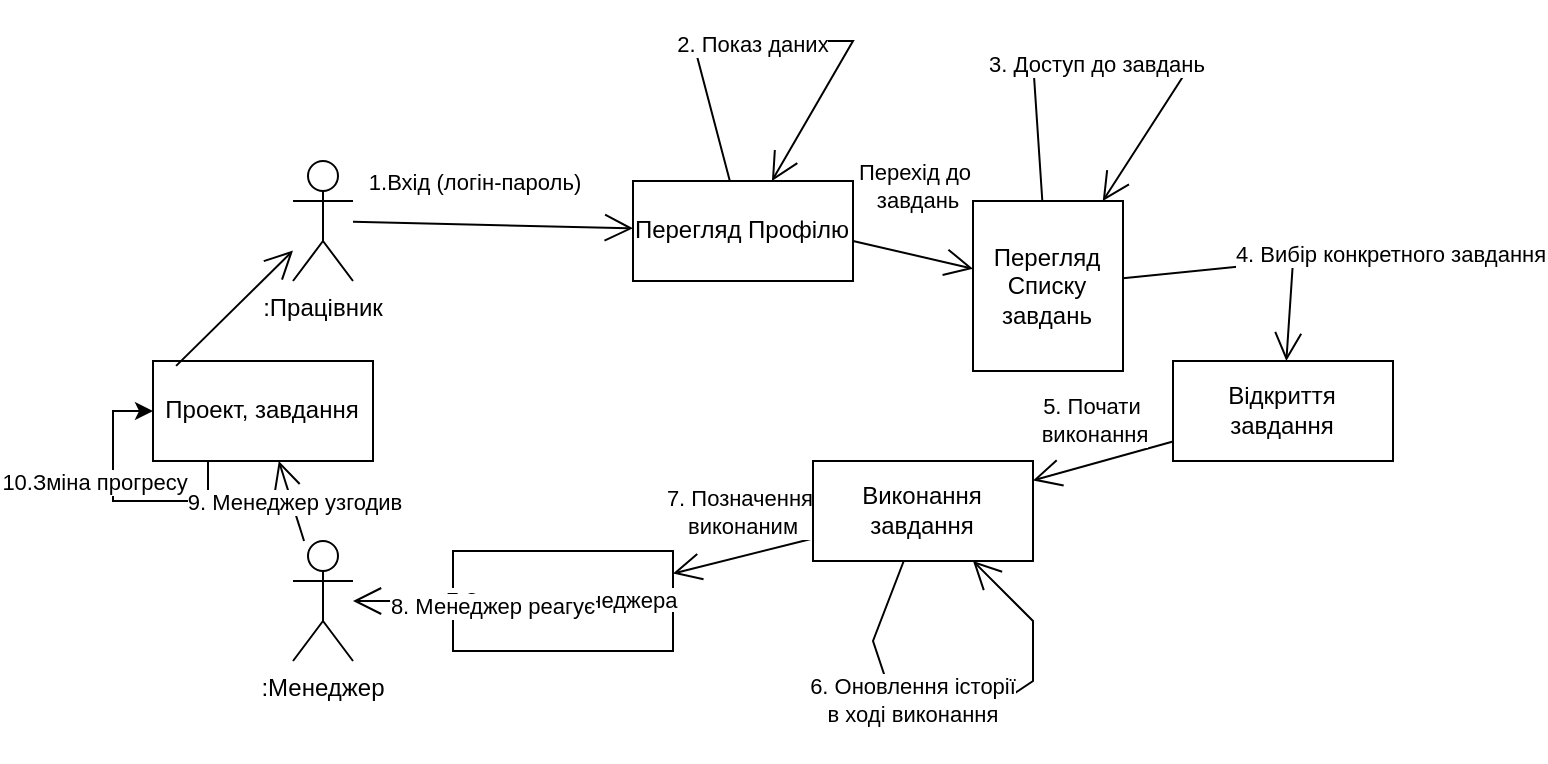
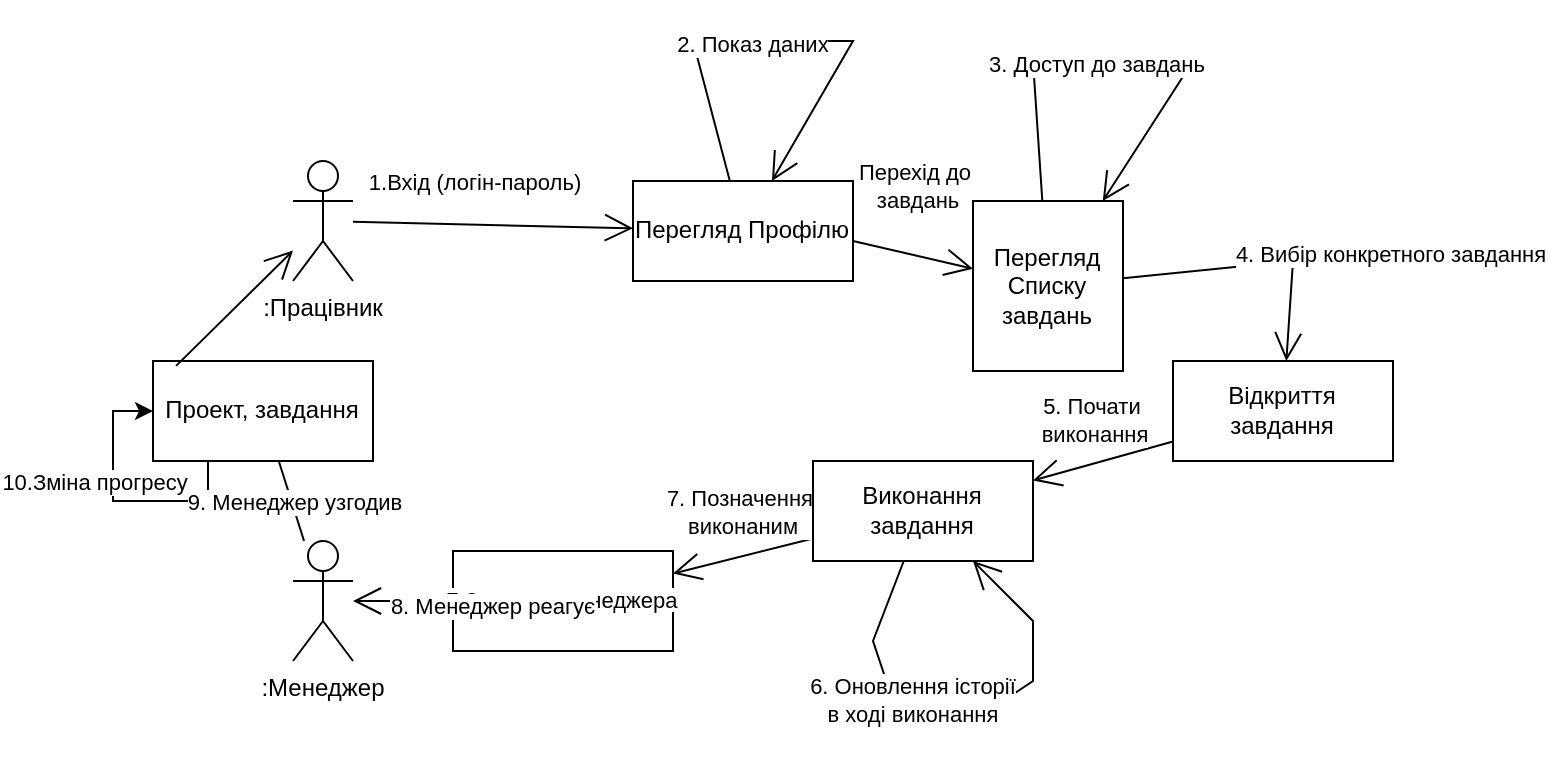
(281, 468) -> (281, 467)
